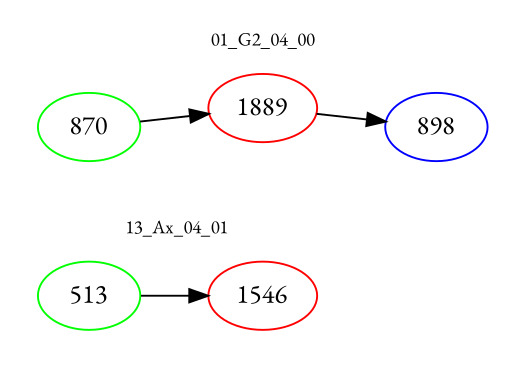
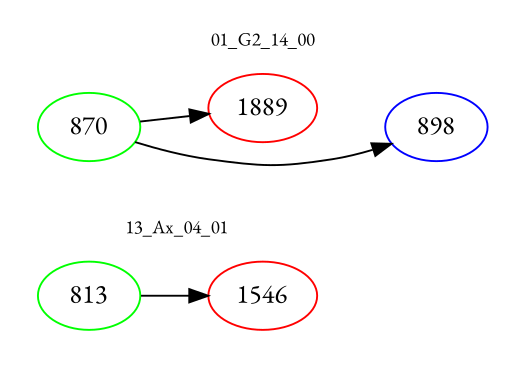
(263, 41) -> (263, 41)
(342, 117) -> (253, 164)
(89, 296) -> (89, 296)
